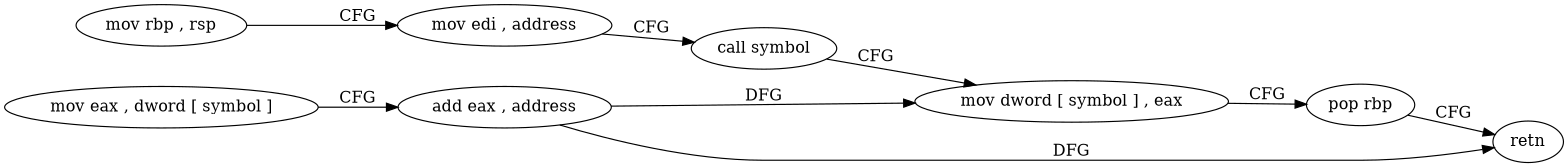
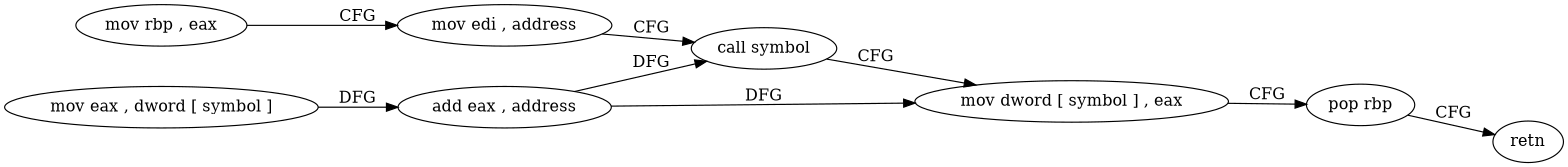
(161, 25) -> (161, 25)
(358, 99) -> (358, 99)
(1020, 160) -> (635, 78)
